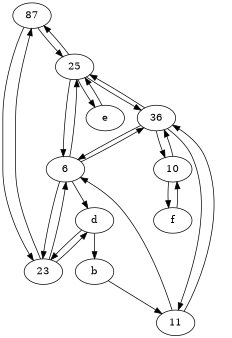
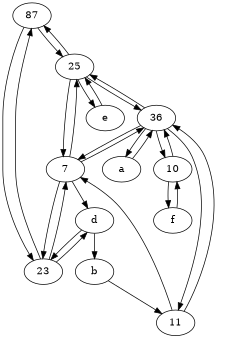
(65, 169) -> (65, 169)
none -> (122, 169)
